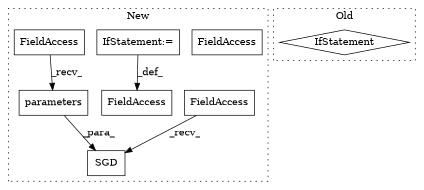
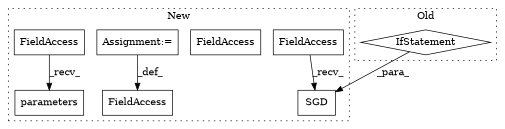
(138, 42) -> (138, 42)
(77, 130) -> (376, 70)
